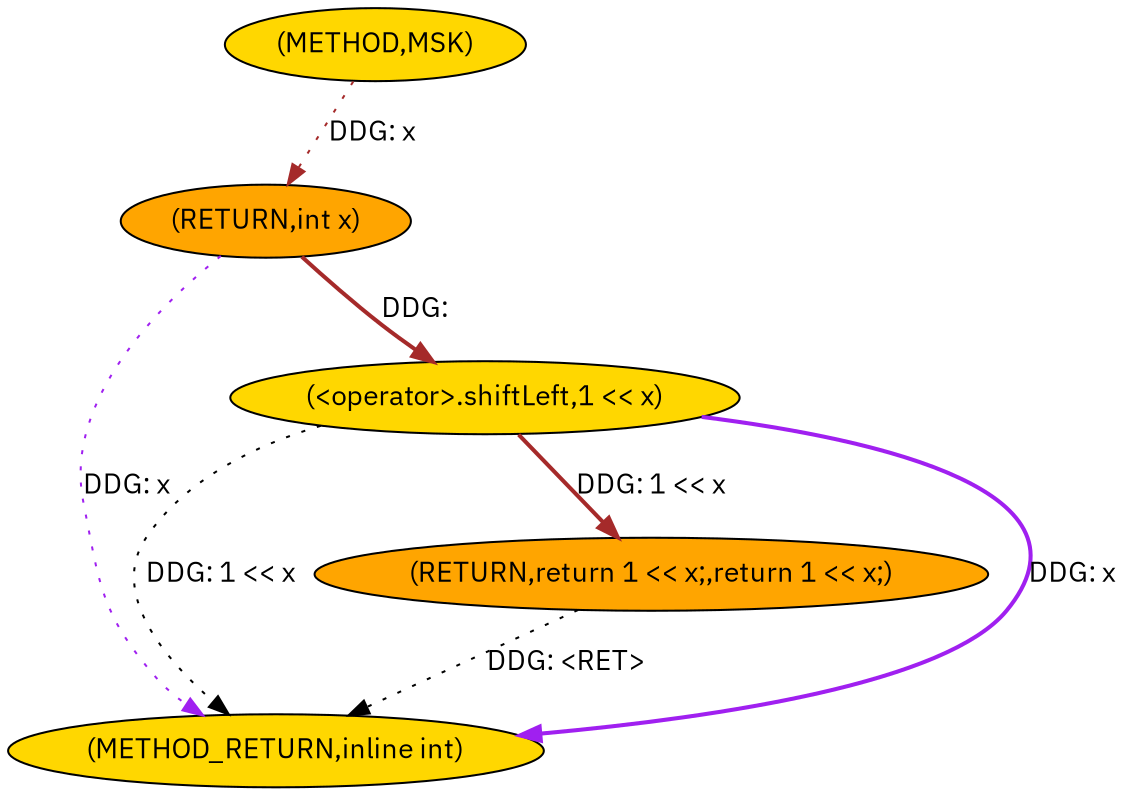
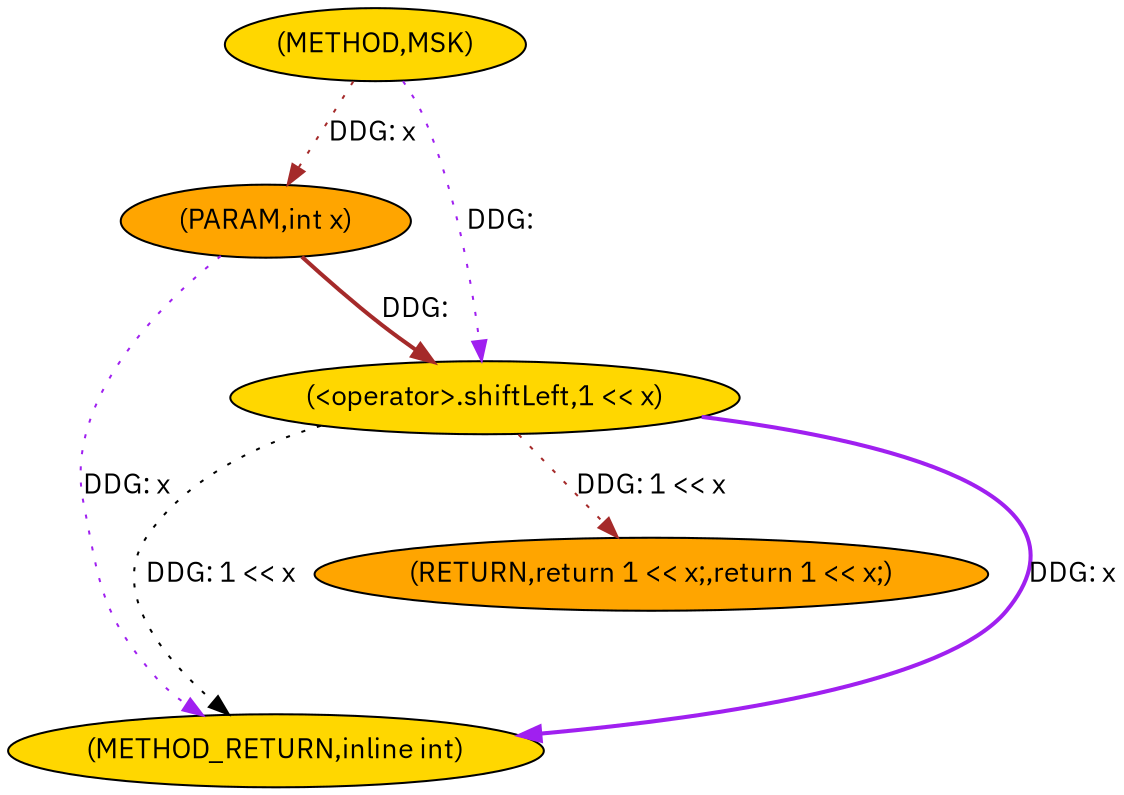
none -> (454, 207)
(266, 221) -> (266, 221)
(561, 479) -> (561, 479)
(473, 658) -> none
